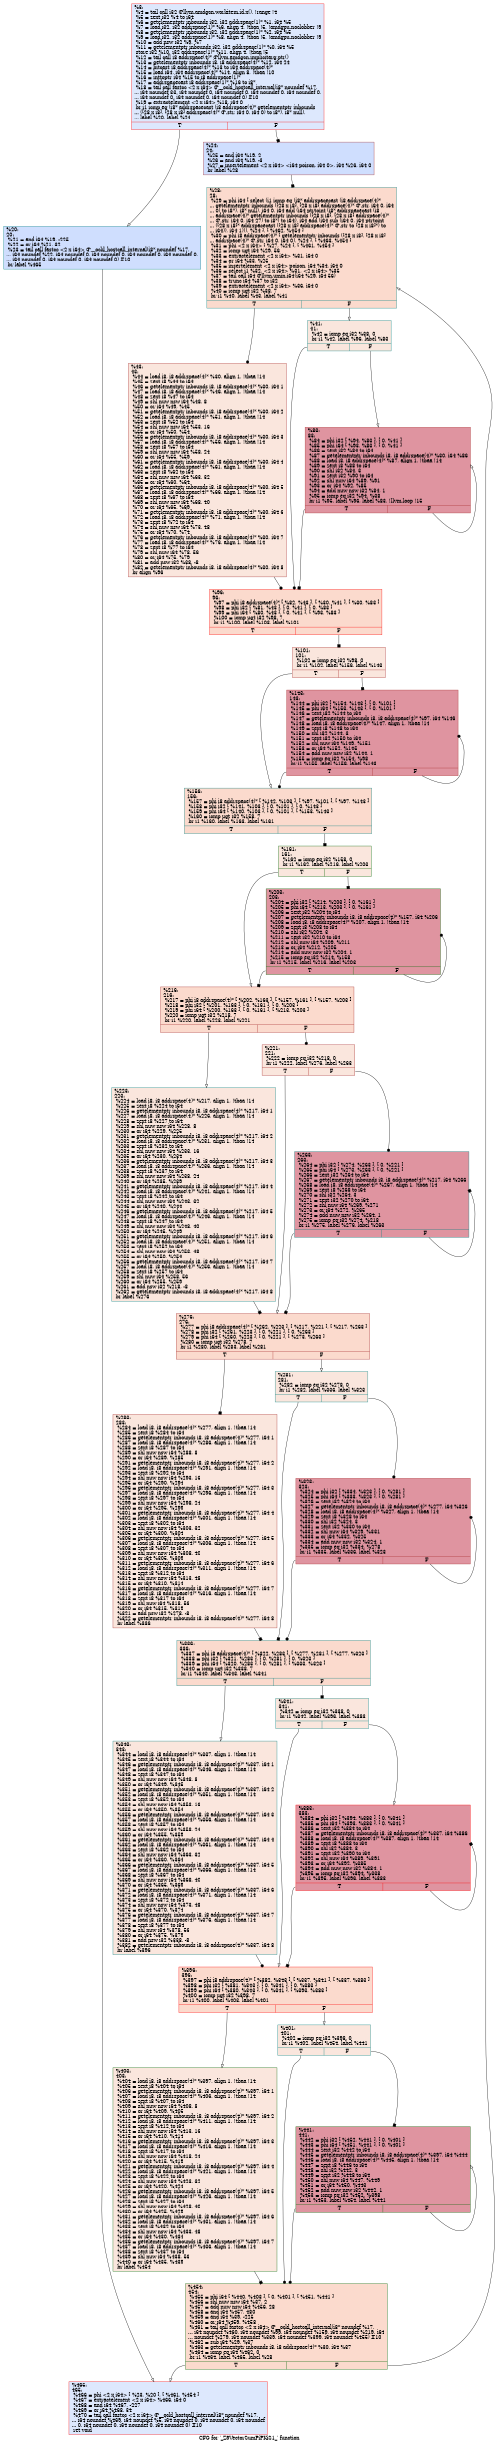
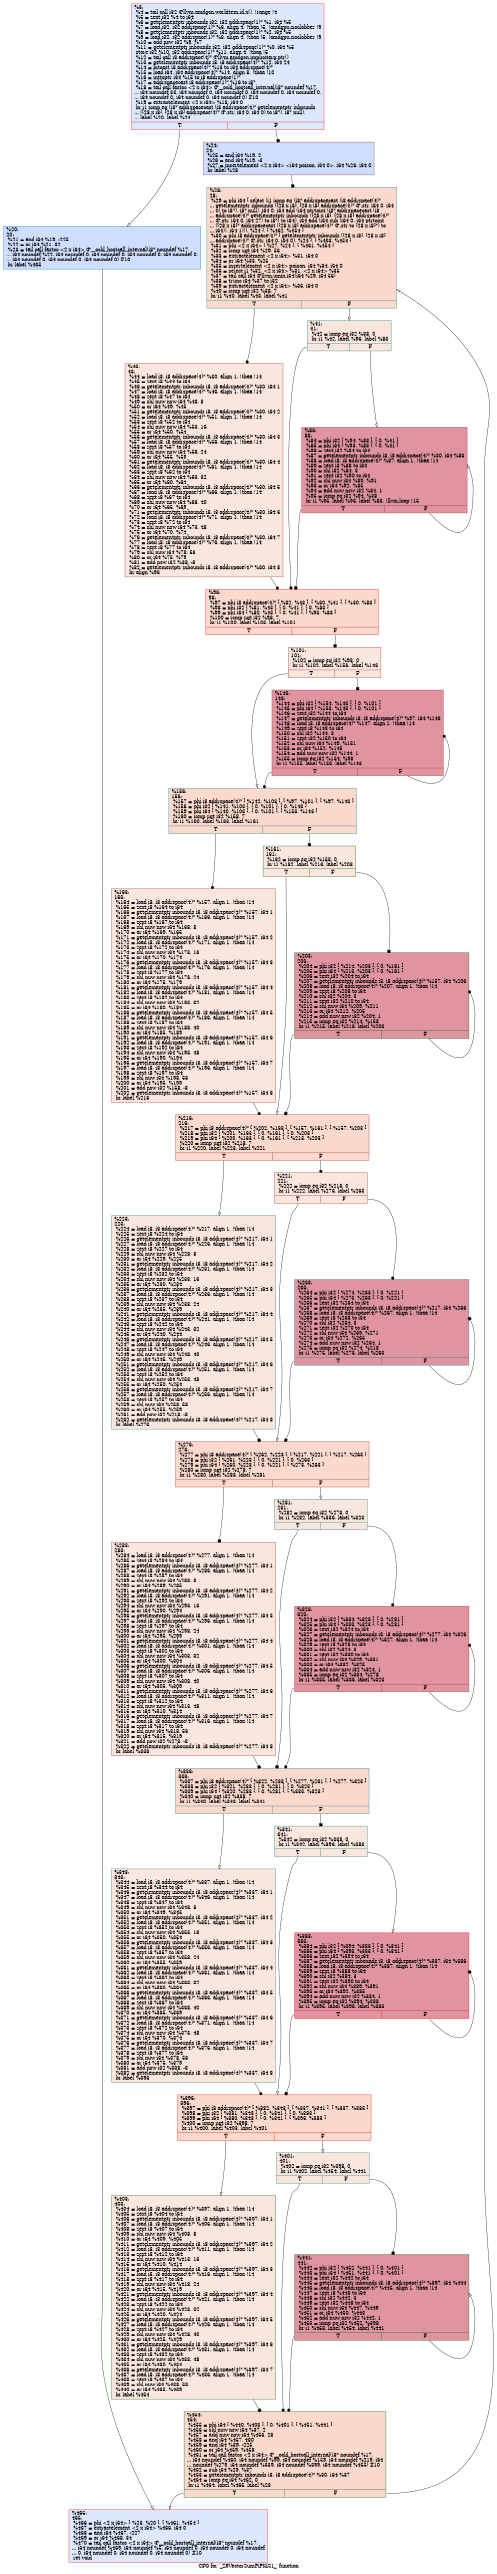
none -> (194, 996)
